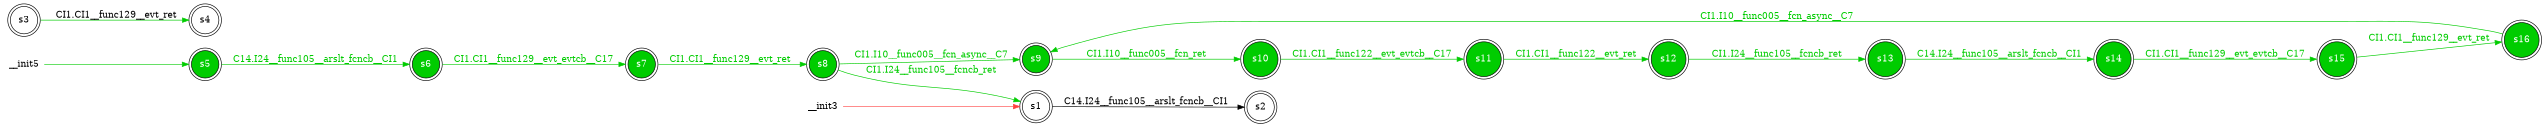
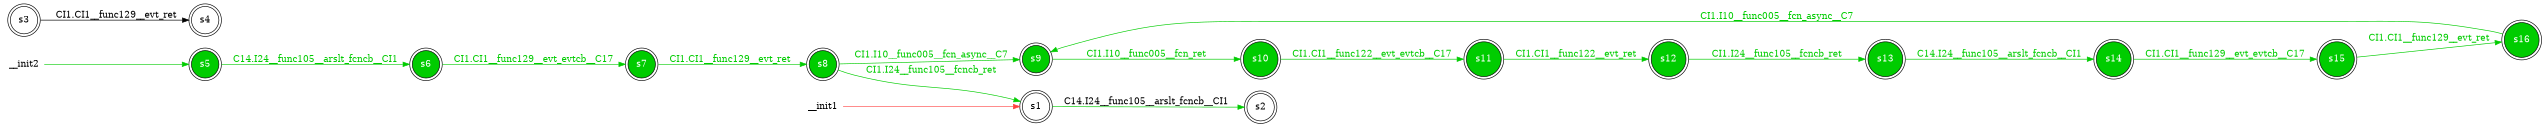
(112, 20) -> (112, 20)
(24, 64) -> (24, 64)
(823, 107) -> (823, 107)
(1145, 107) -> (1145, 107)
